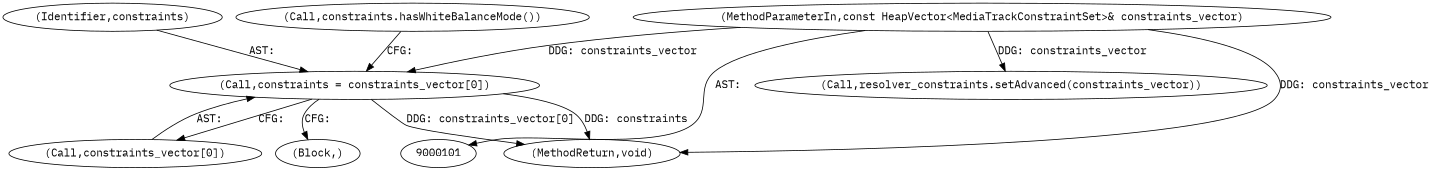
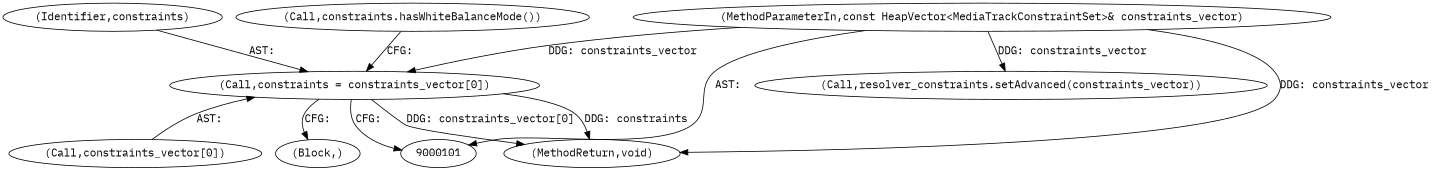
(248, 118) -> (362, 132)
